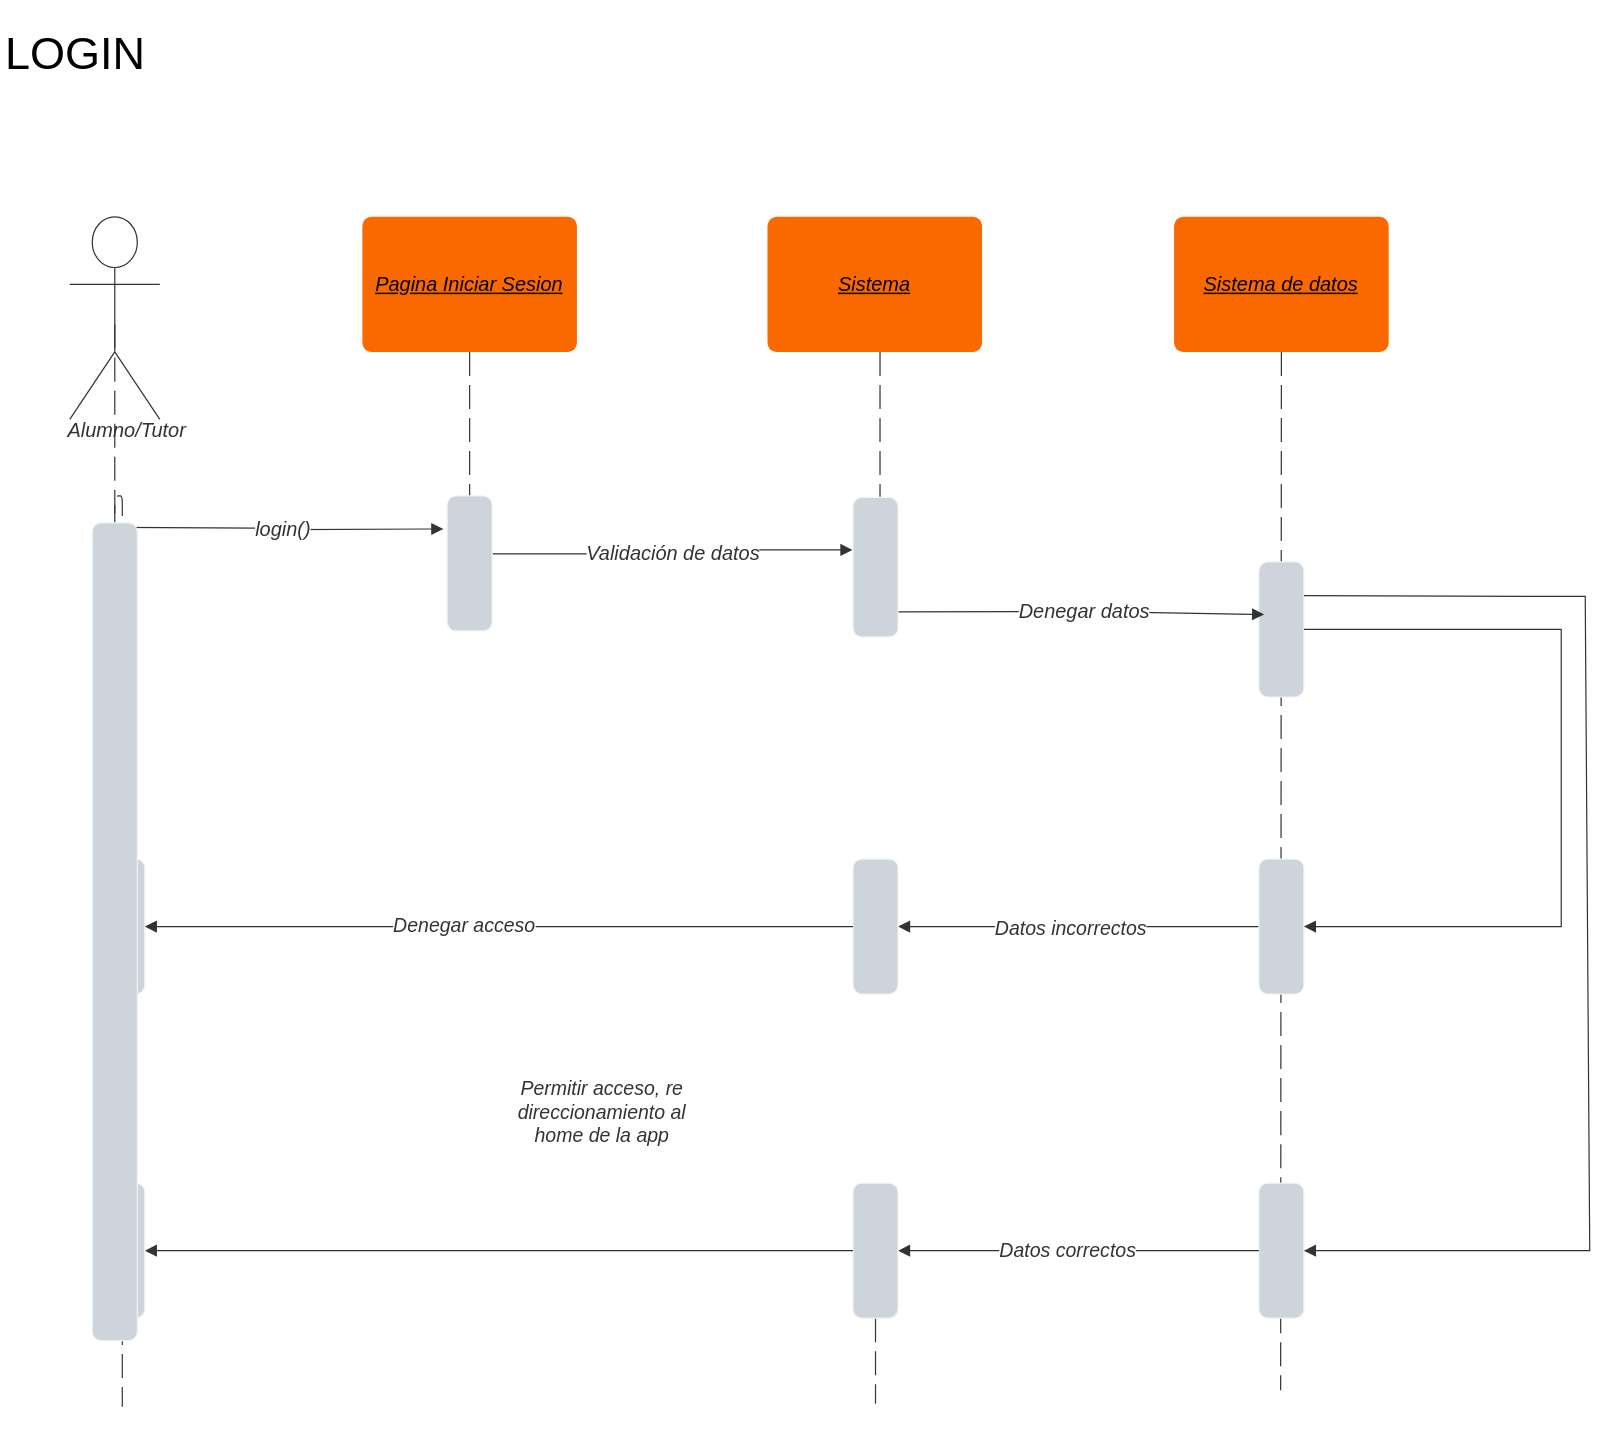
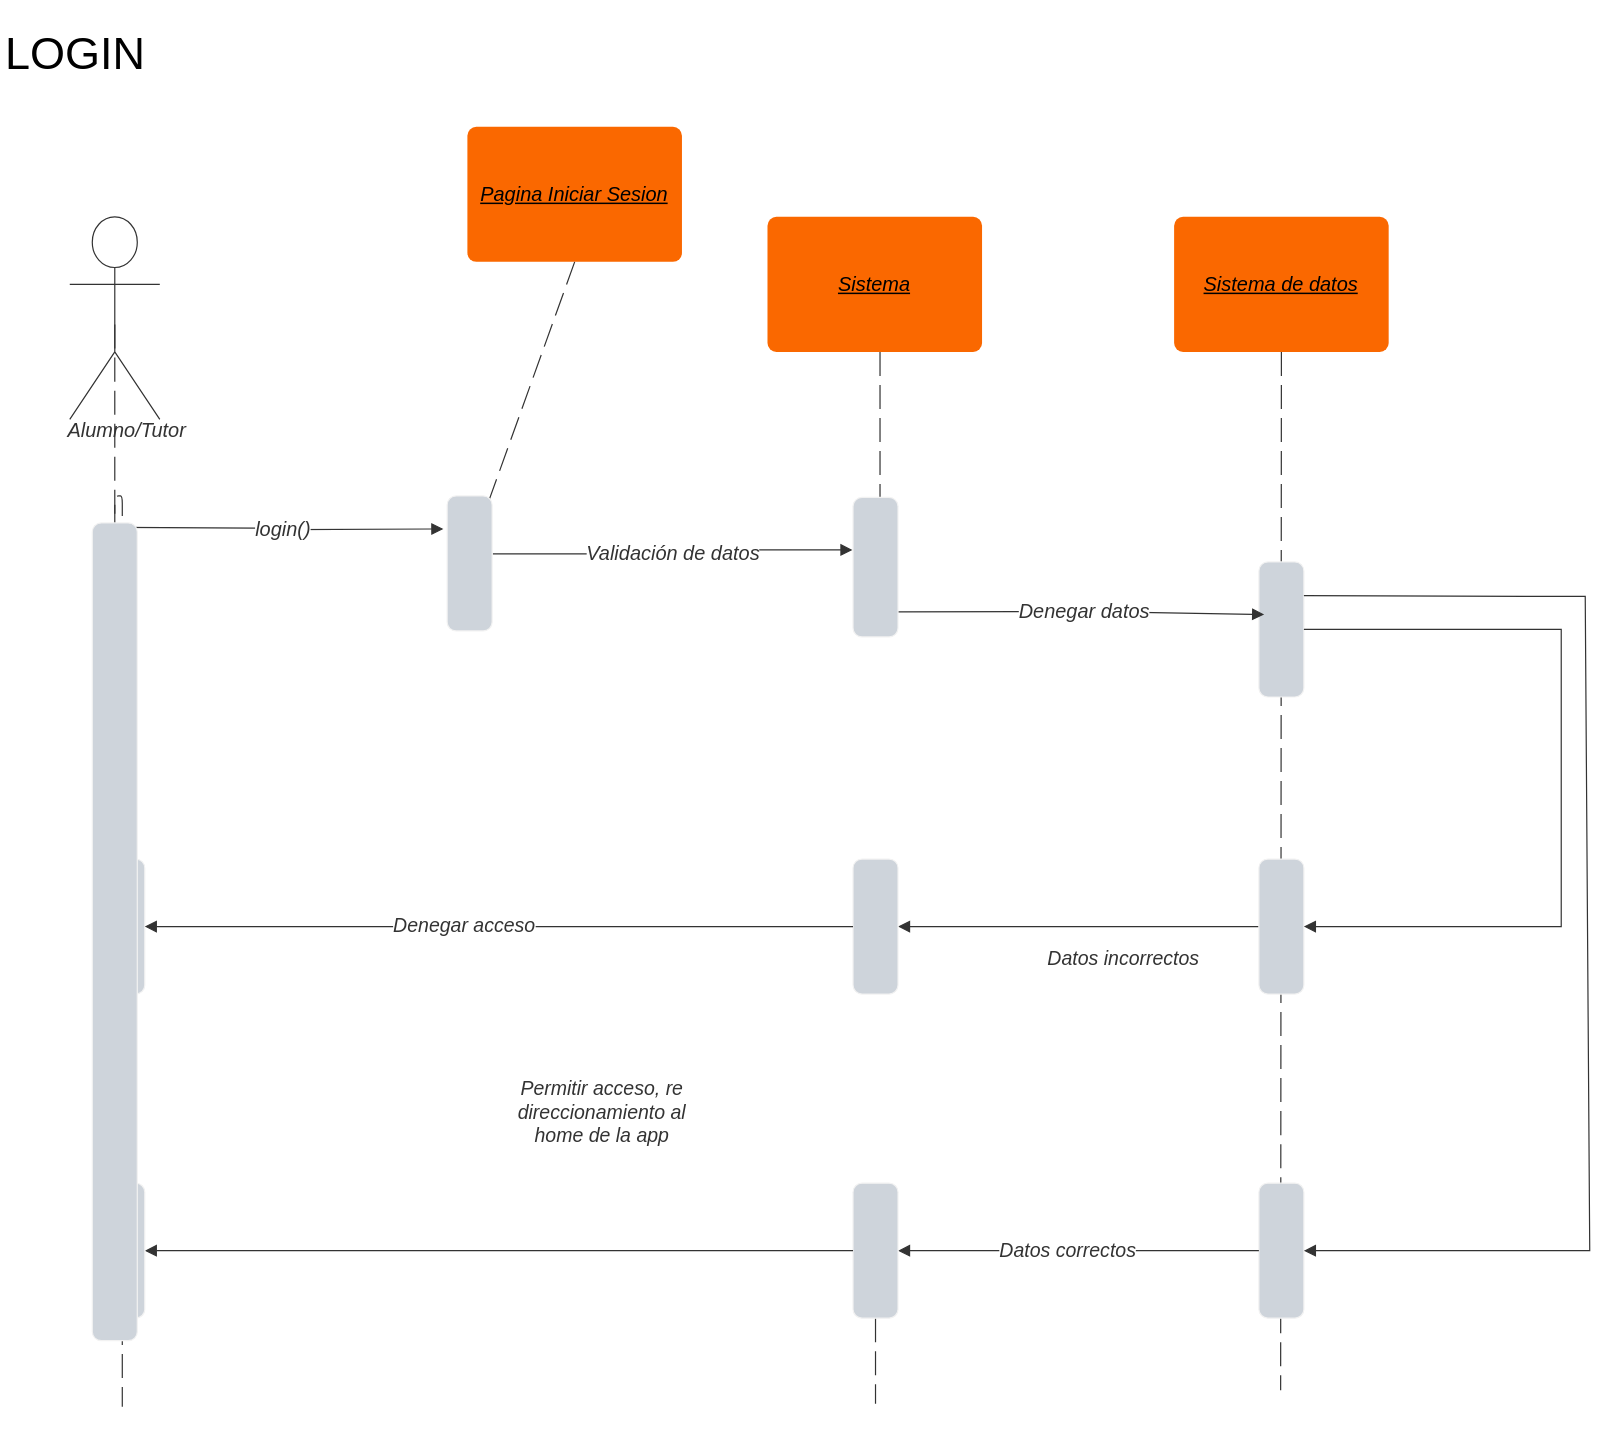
(470, 284) -> (575, 194)
(1088, 935) -> (1141, 965)
